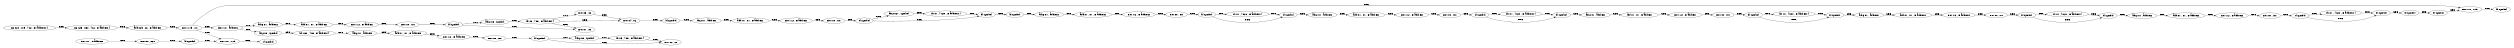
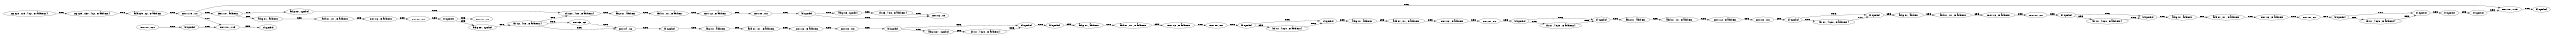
(563, 26) -> (553, 19)
(655, 39) -> (918, 13)
(92, 41) -> none
